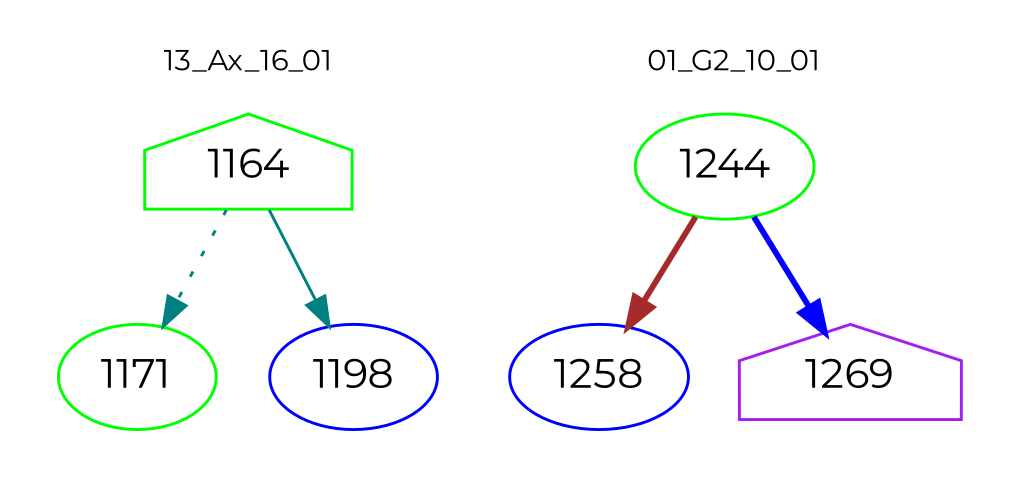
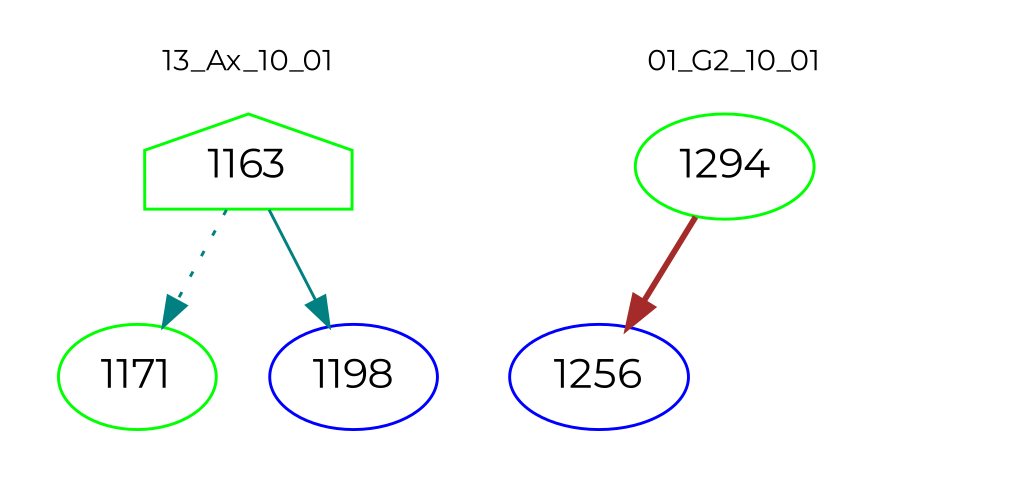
(248, 63) -> (248, 63)
(248, 167) -> (248, 167)
(725, 167) -> (725, 167)
(599, 377) -> (599, 377)
(850, 377) -> none
